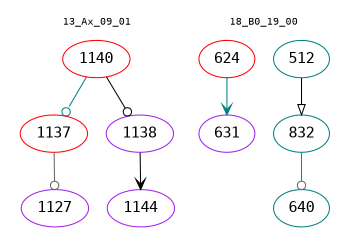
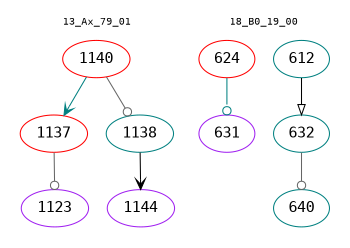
(97, 22) -> (97, 22)
(302, 59) -> (302, 59)
(227, 91) -> (227, 91)
(78, 92) -> (78, 92)
(116, 93) -> (116, 93)
(140, 134) -> (140, 134)
(302, 134) -> (302, 134)
(55, 208) -> (55, 208)
